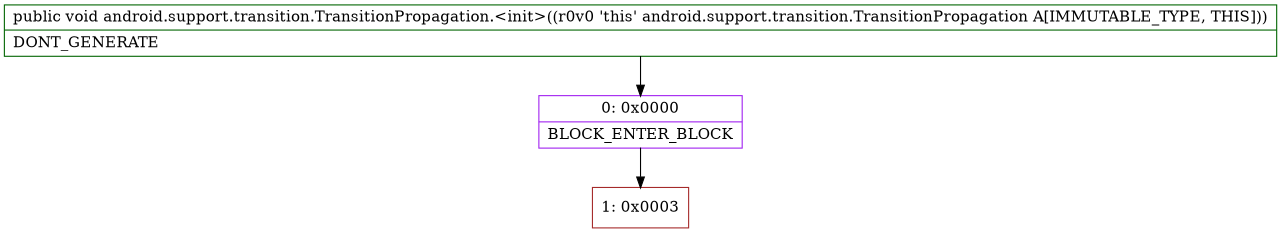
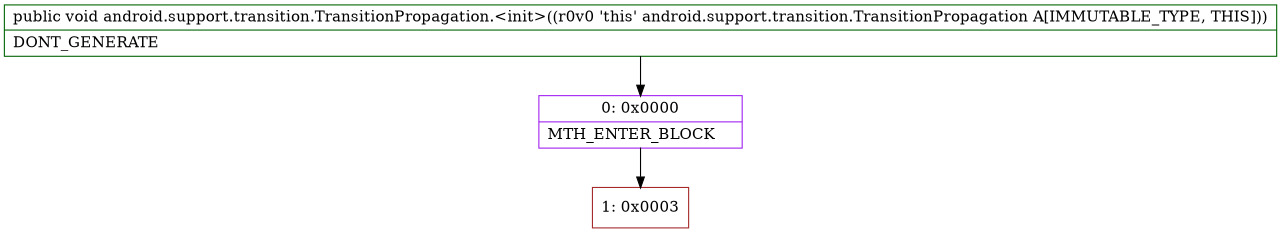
(641, 134) -> (632, 134)
